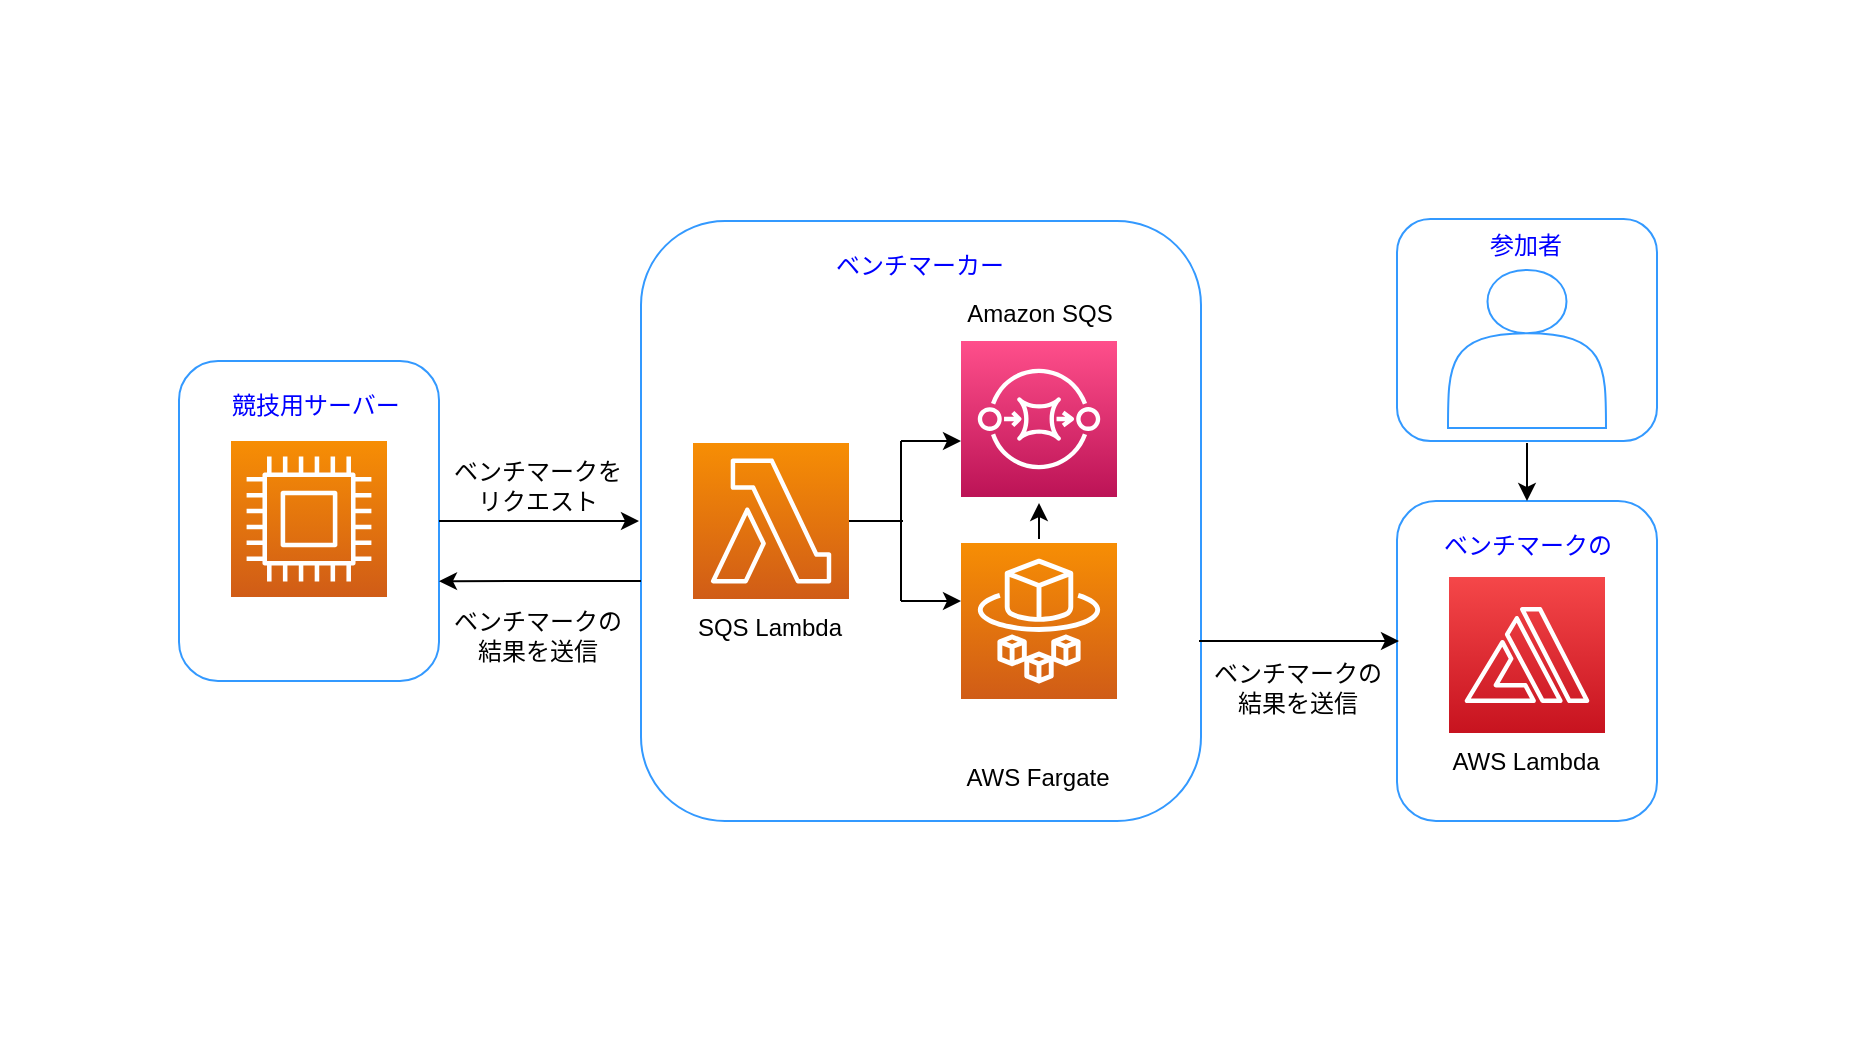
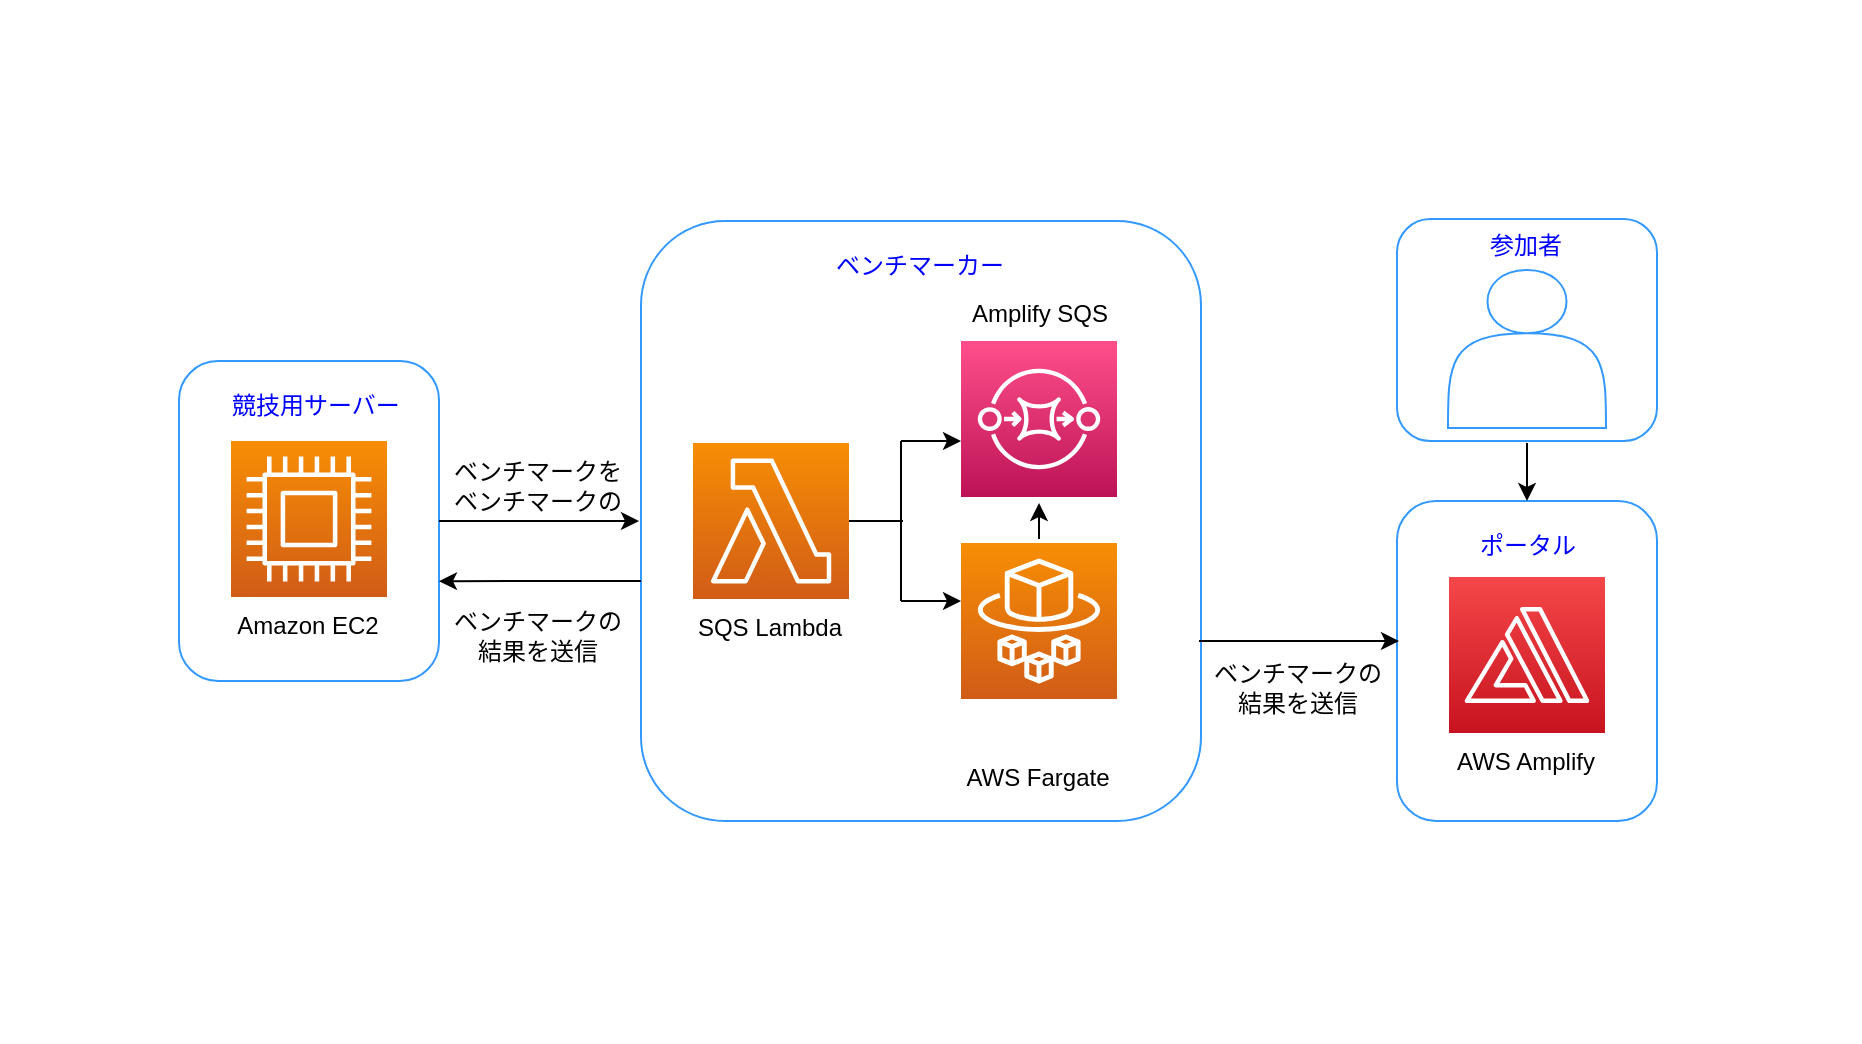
(1041, 315) -> (1041, 315)
(539, 487) -> (539, 487)
(1529, 547) -> (1529, 547)
none -> (309, 627)
(1527, 763) -> (1527, 763)
